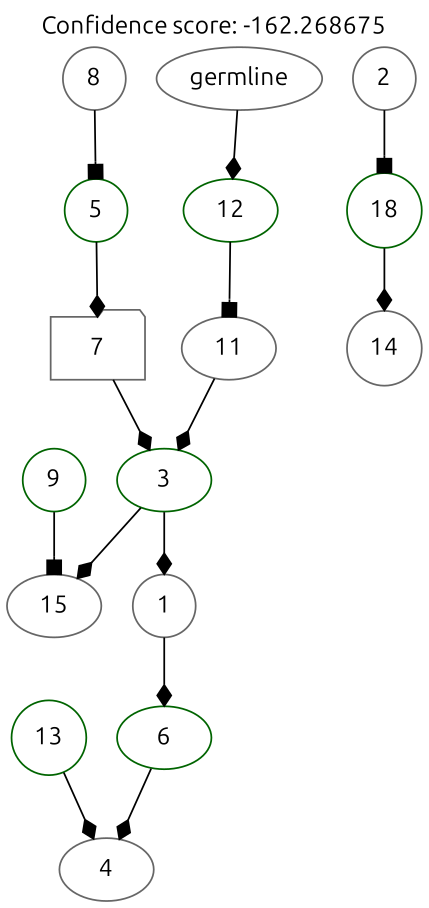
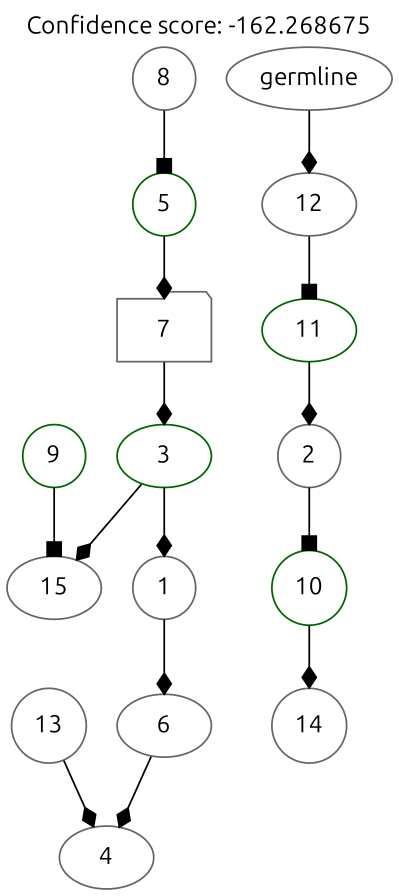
(231, 210) -> (309, 204)
(384, 210) -> (309, 588)
(229, 348) -> (309, 330)
(201, 405) -> (309, 383)
(49, 738) -> (49, 726)
(164, 738) -> (164, 726)
